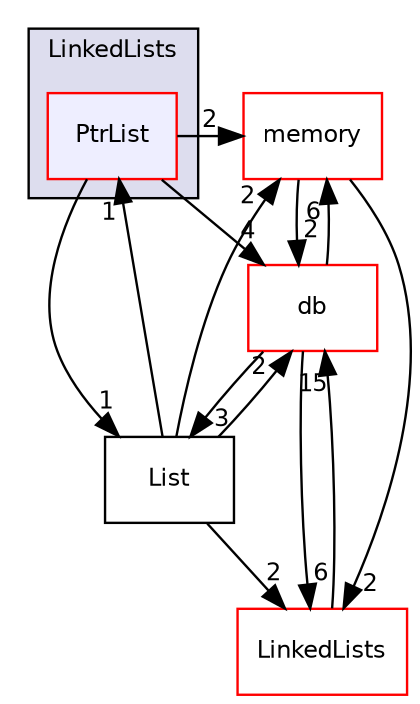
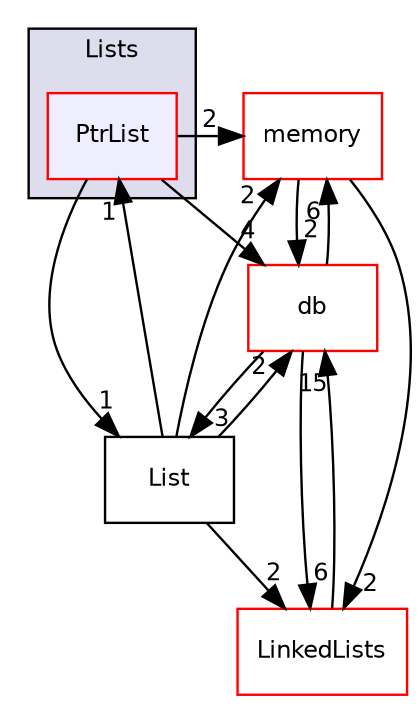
(113, 51) -> (112, 51)
